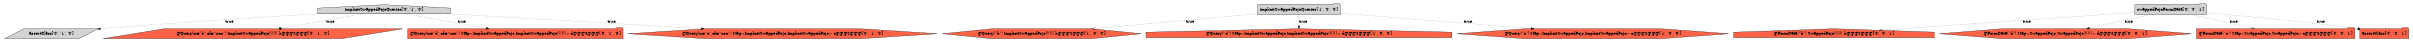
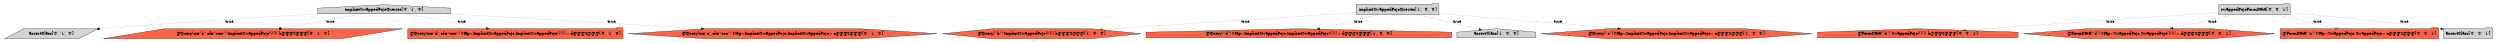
(2282, 20) -> (2366, 20)
(210, 21) -> (210, 21)
none -> (1496, 34)
(2384, 34) -> (2468, 34)
